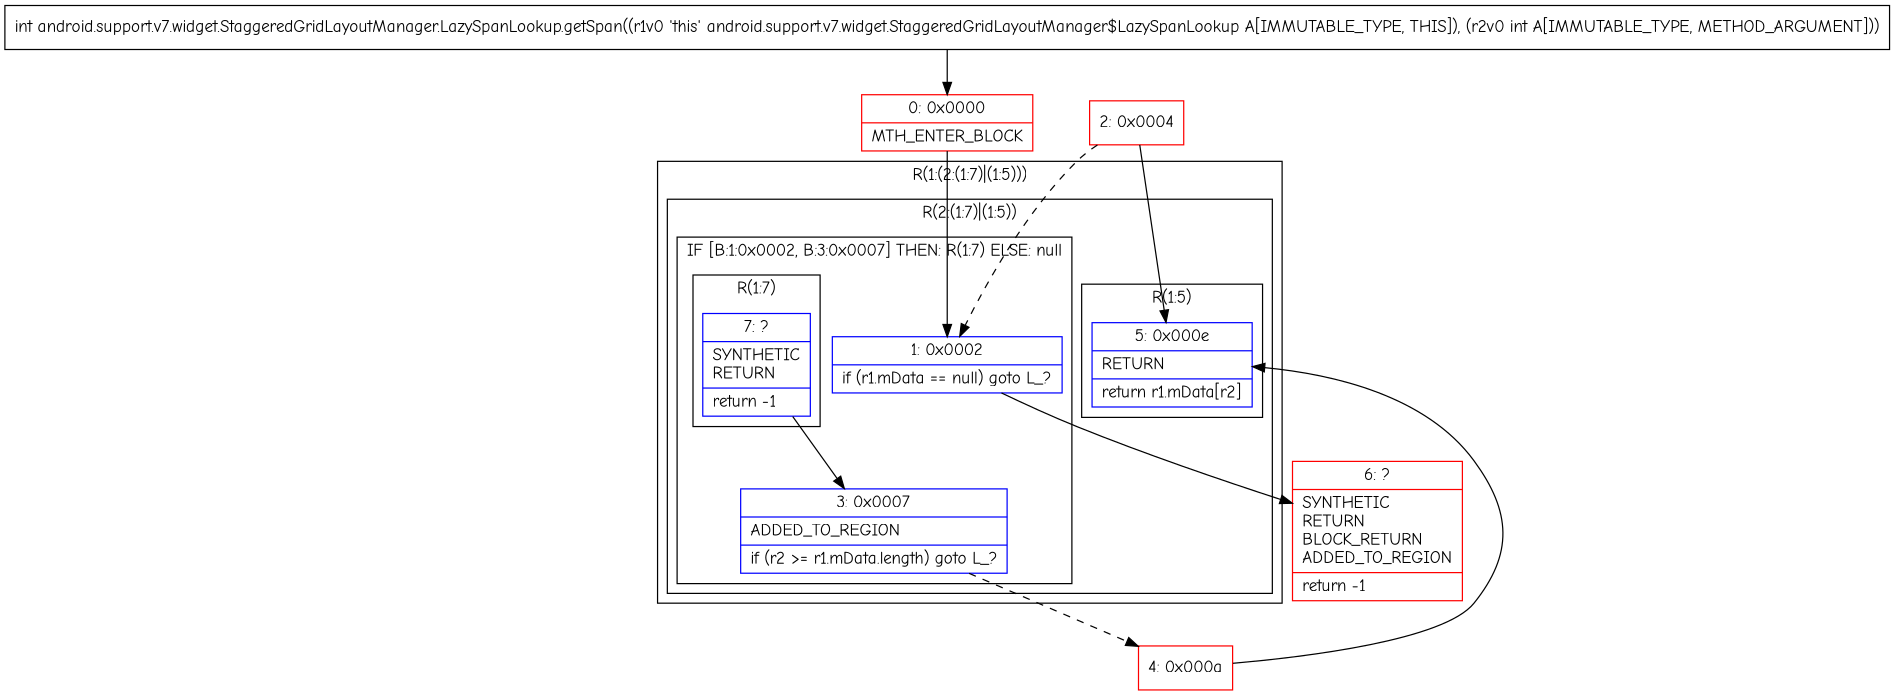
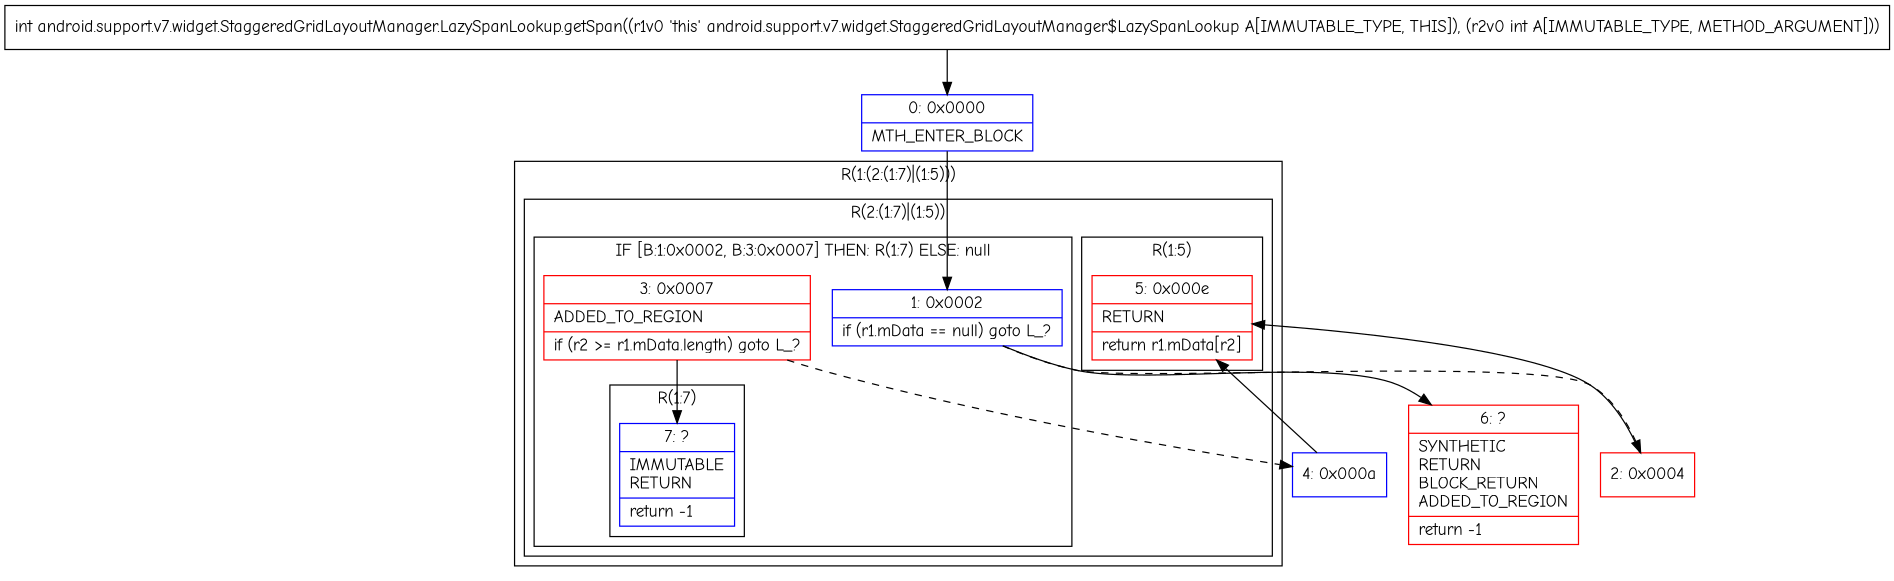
(947, 123) -> (947, 123)
(1022, 228) -> (1382, 371)
(757, 355) -> (677, 465)
(1172, 365) -> (1172, 318)
(815, 448) -> (677, 393)
(874, 531) -> (677, 318)
(1186, 668) -> (1340, 475)
